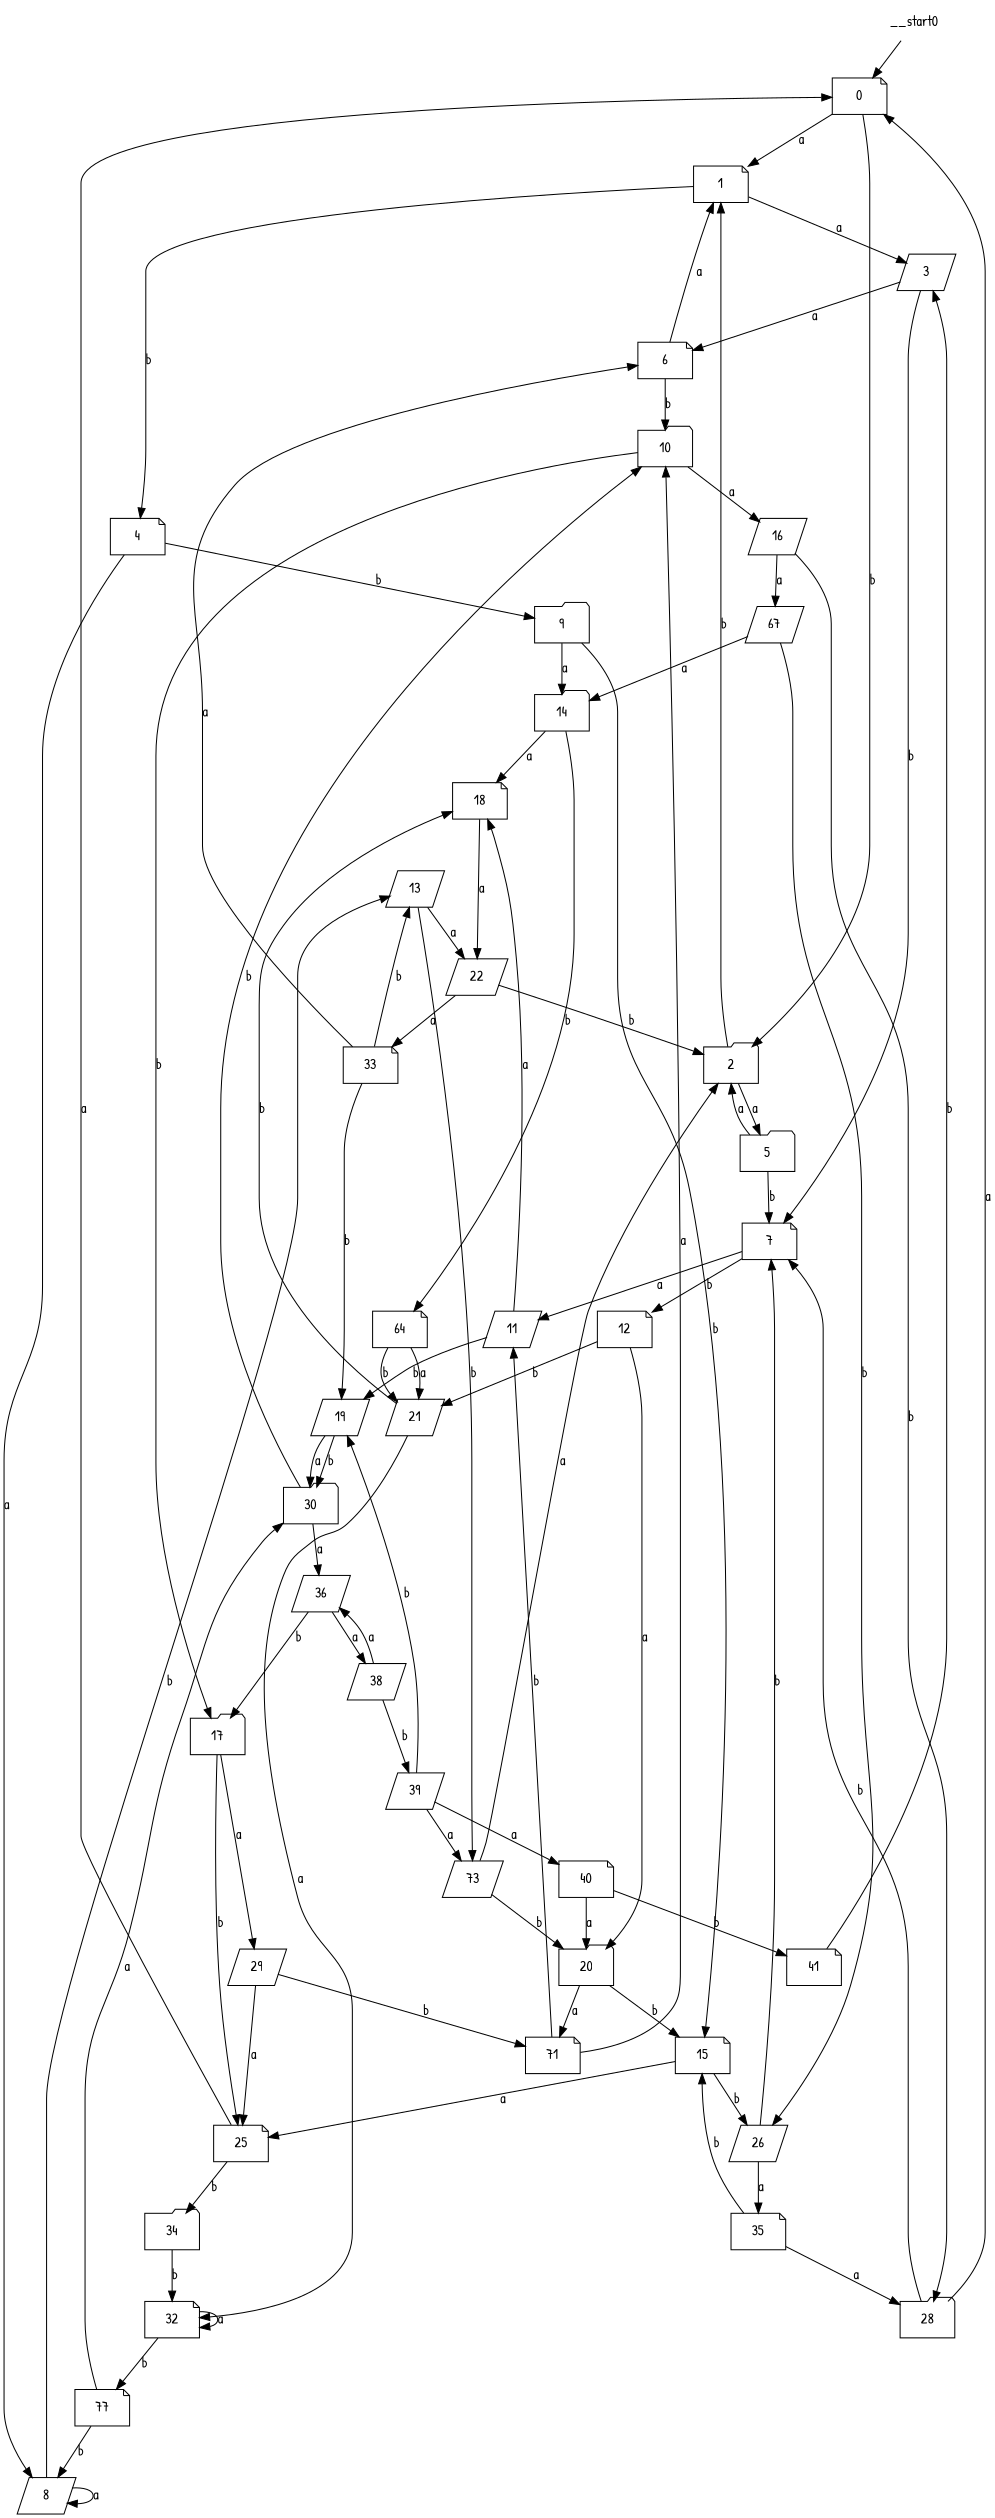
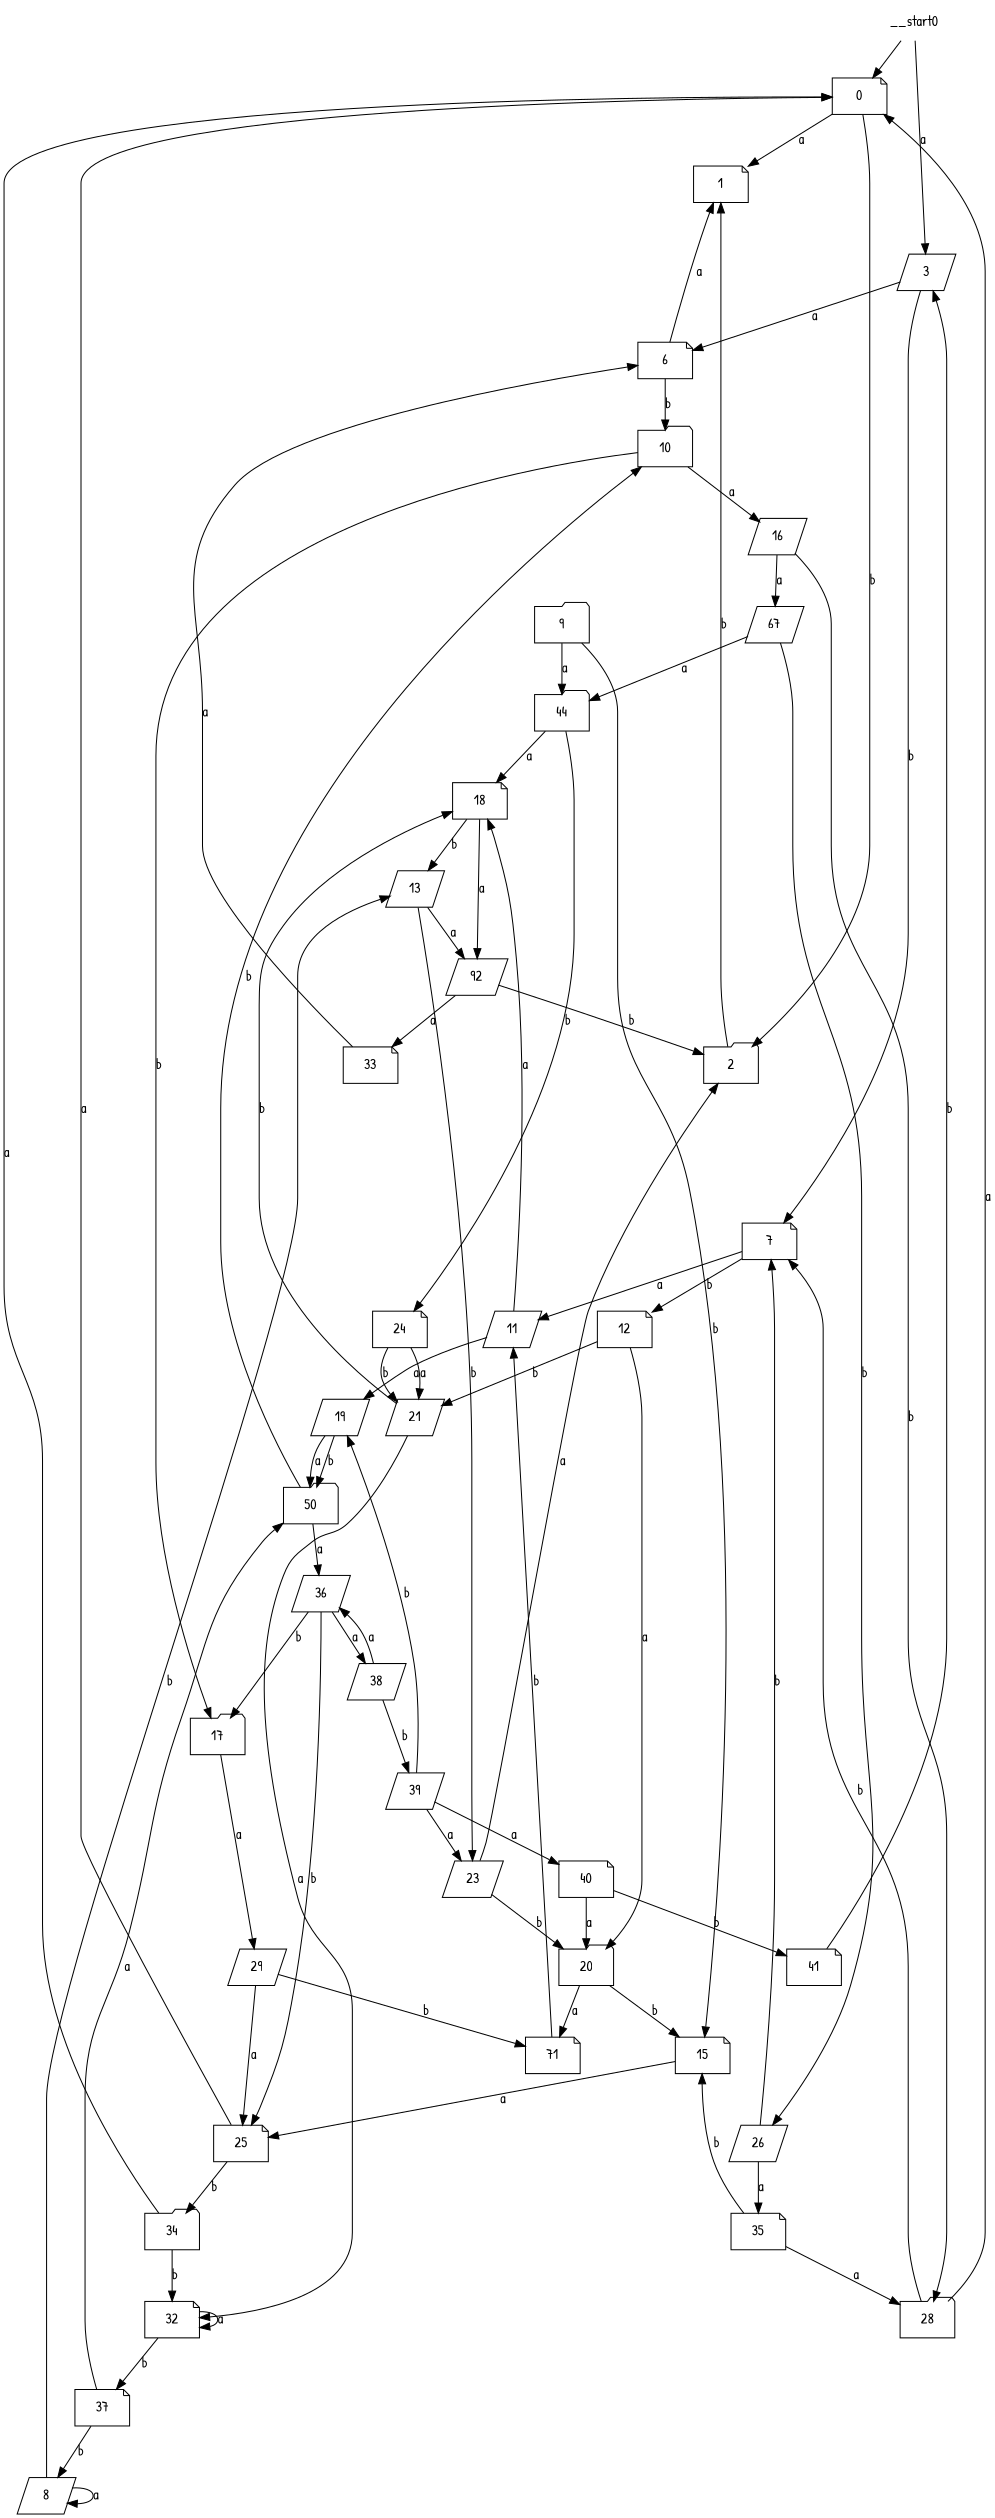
(823, 228) -> (920, 137)
(138, 537) -> none
(562, 713) -> (562, 713)
none -> (4, 798)
(477, 977) -> (477, 977)
(389, 982) -> (451, 841)
(767, 1153) -> none
(344, 1235) -> none
(400, 1329) -> (400, 1329)
(680, 1337) -> none
(417, 1373) -> (417, 1373)
(311, 1506) -> (311, 1506)
(473, 1879) -> (473, 1879)
(217, 1936) -> (310, 1867)
(728, 2095) -> none
(102, 2408) -> (102, 2408)
